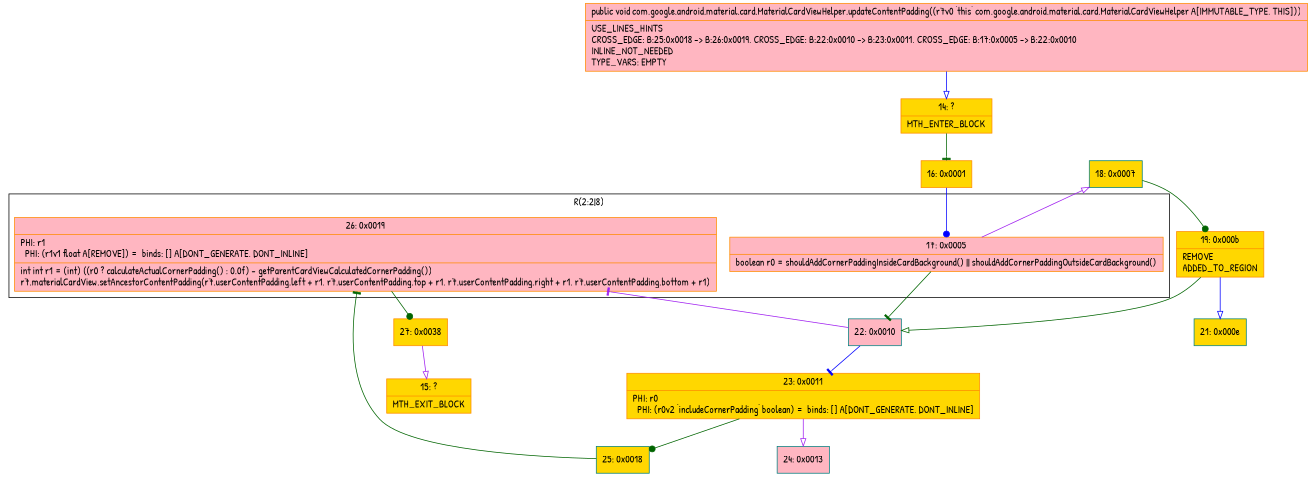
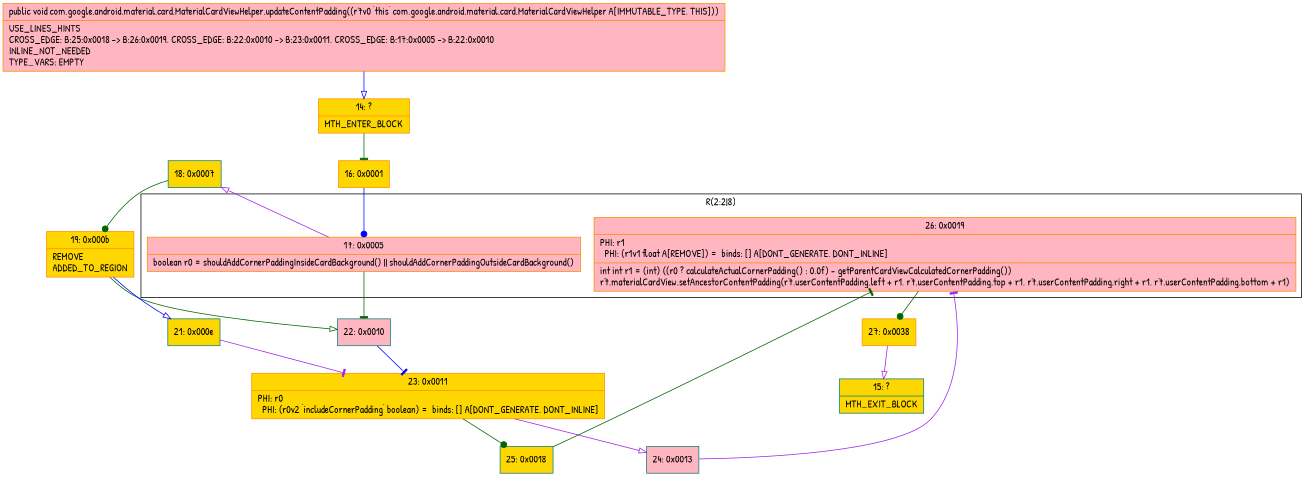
(729, 310) -> (882, 441)
none -> (281, 356)
(429, 396) -> (882, 396)
